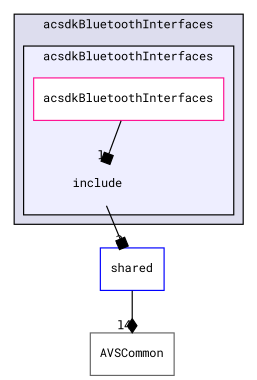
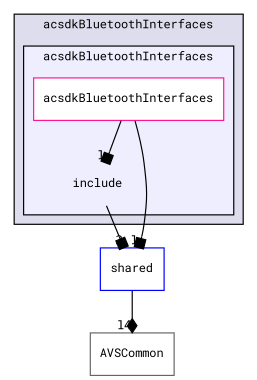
none -> (146, 178)
